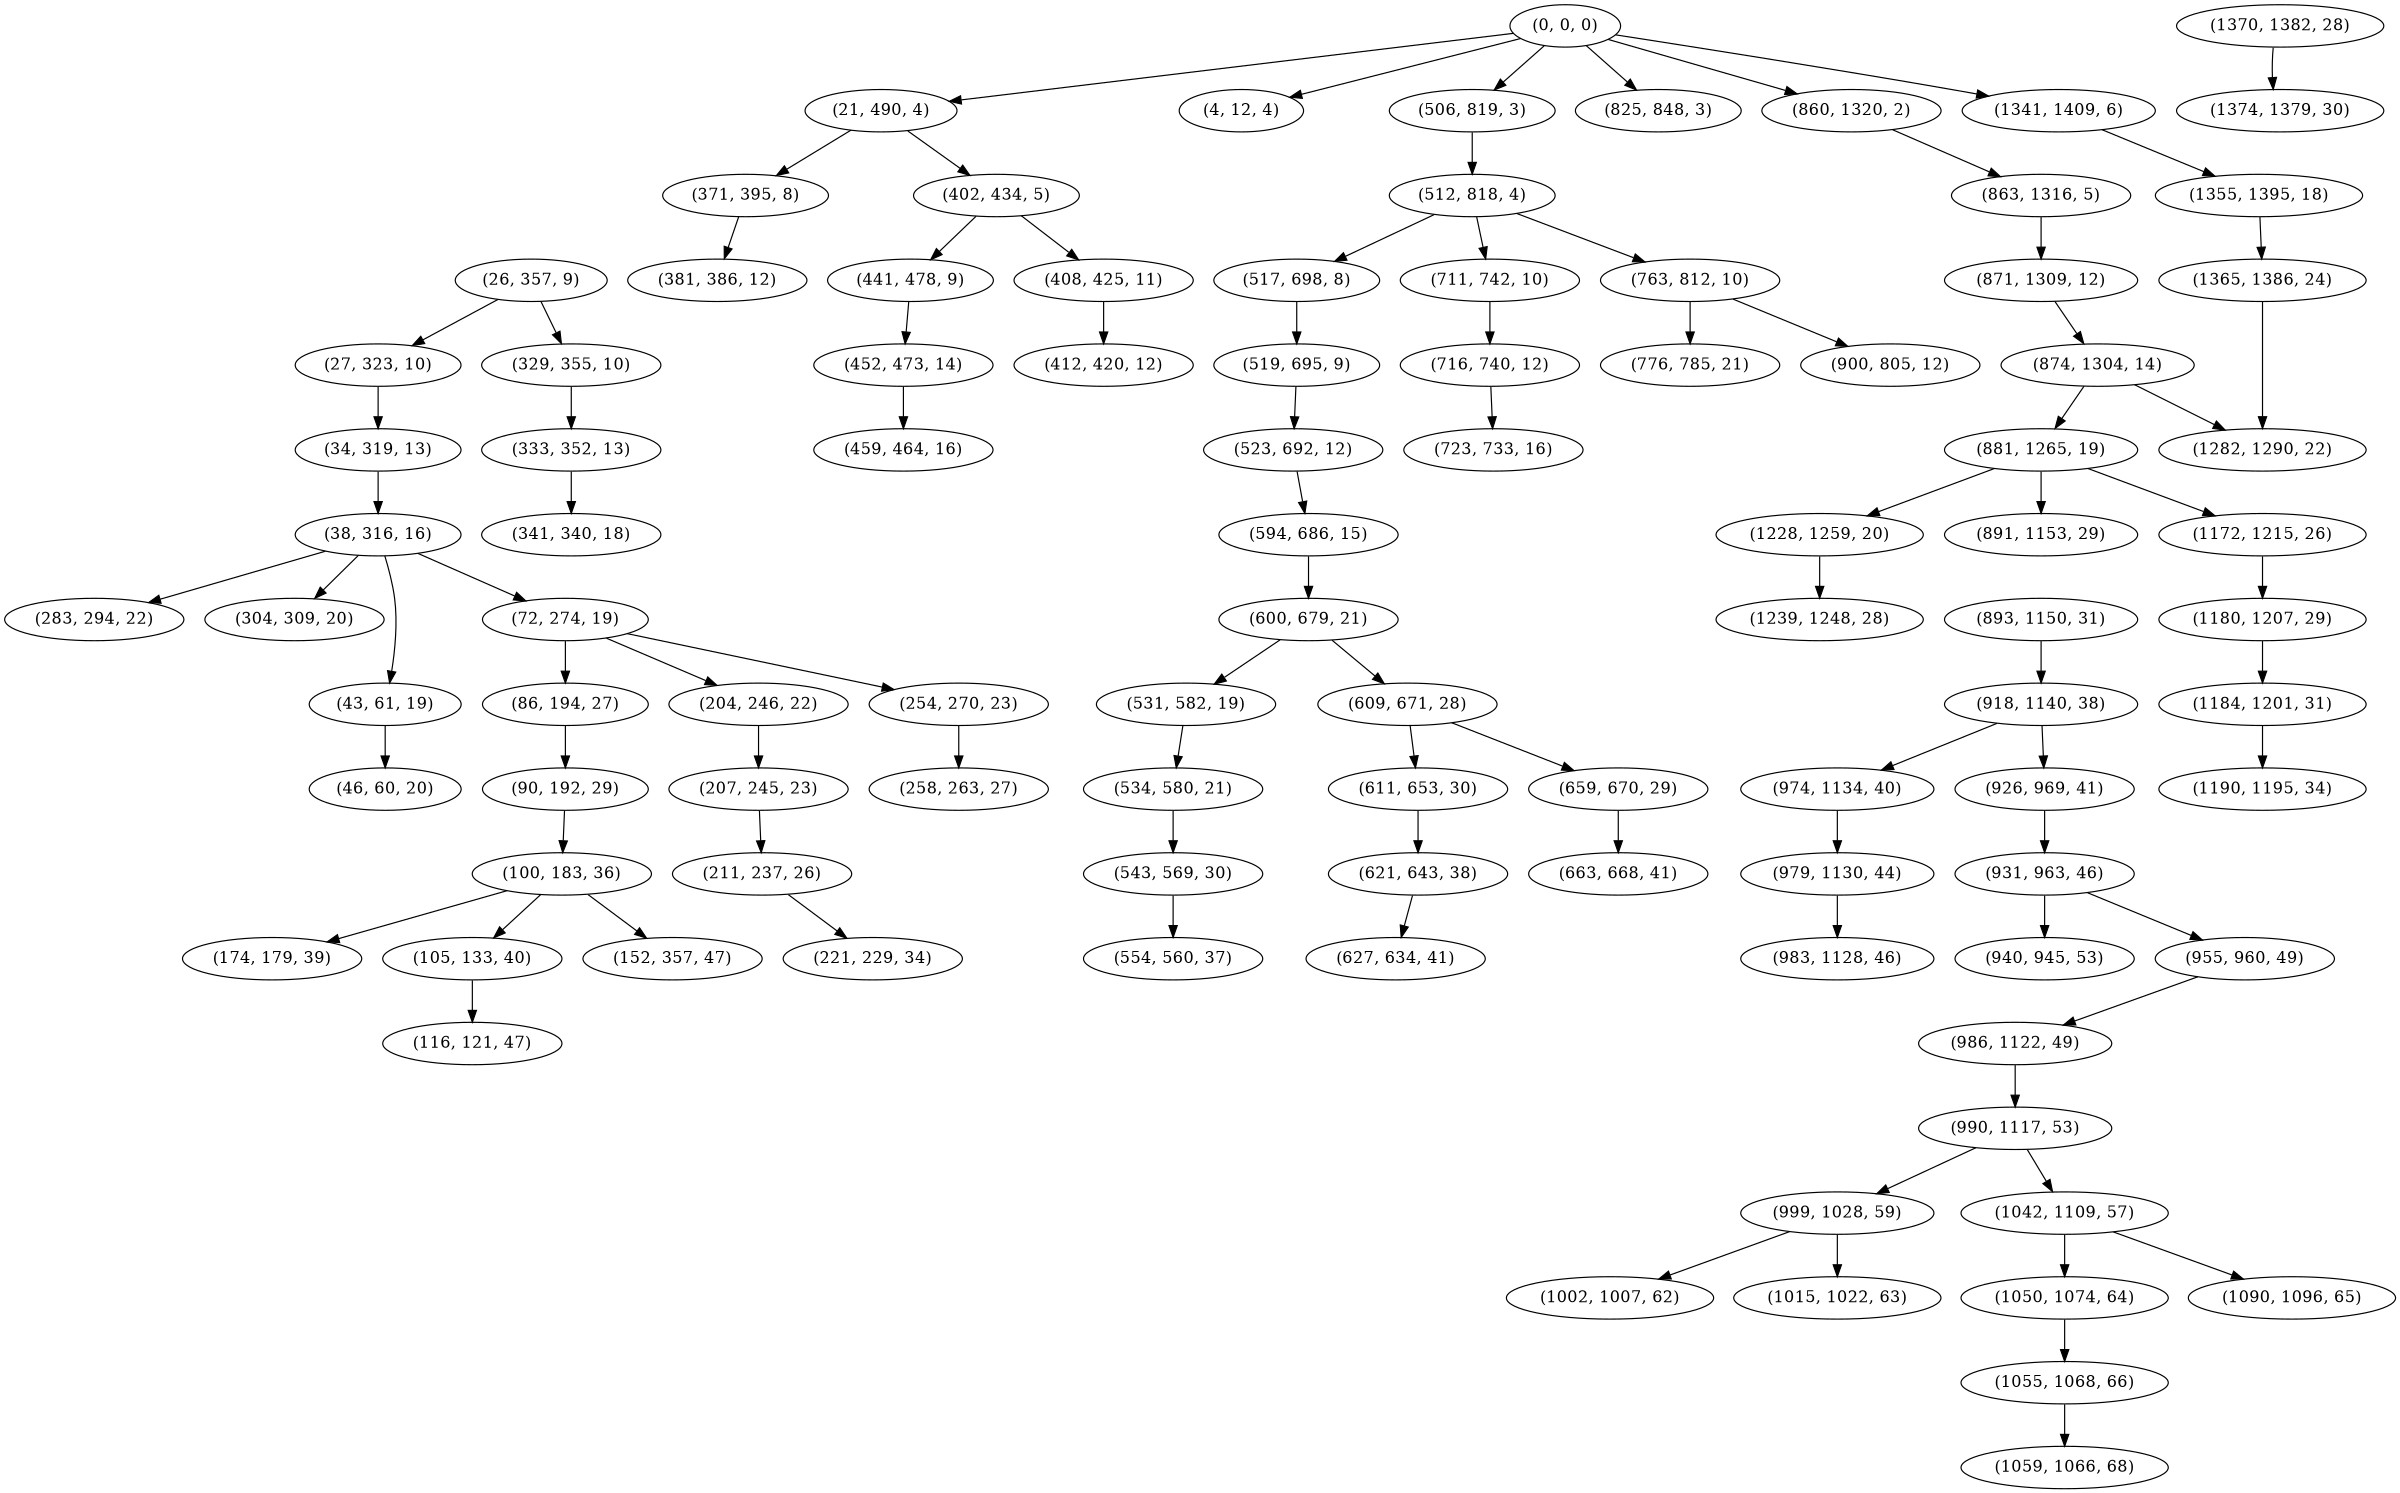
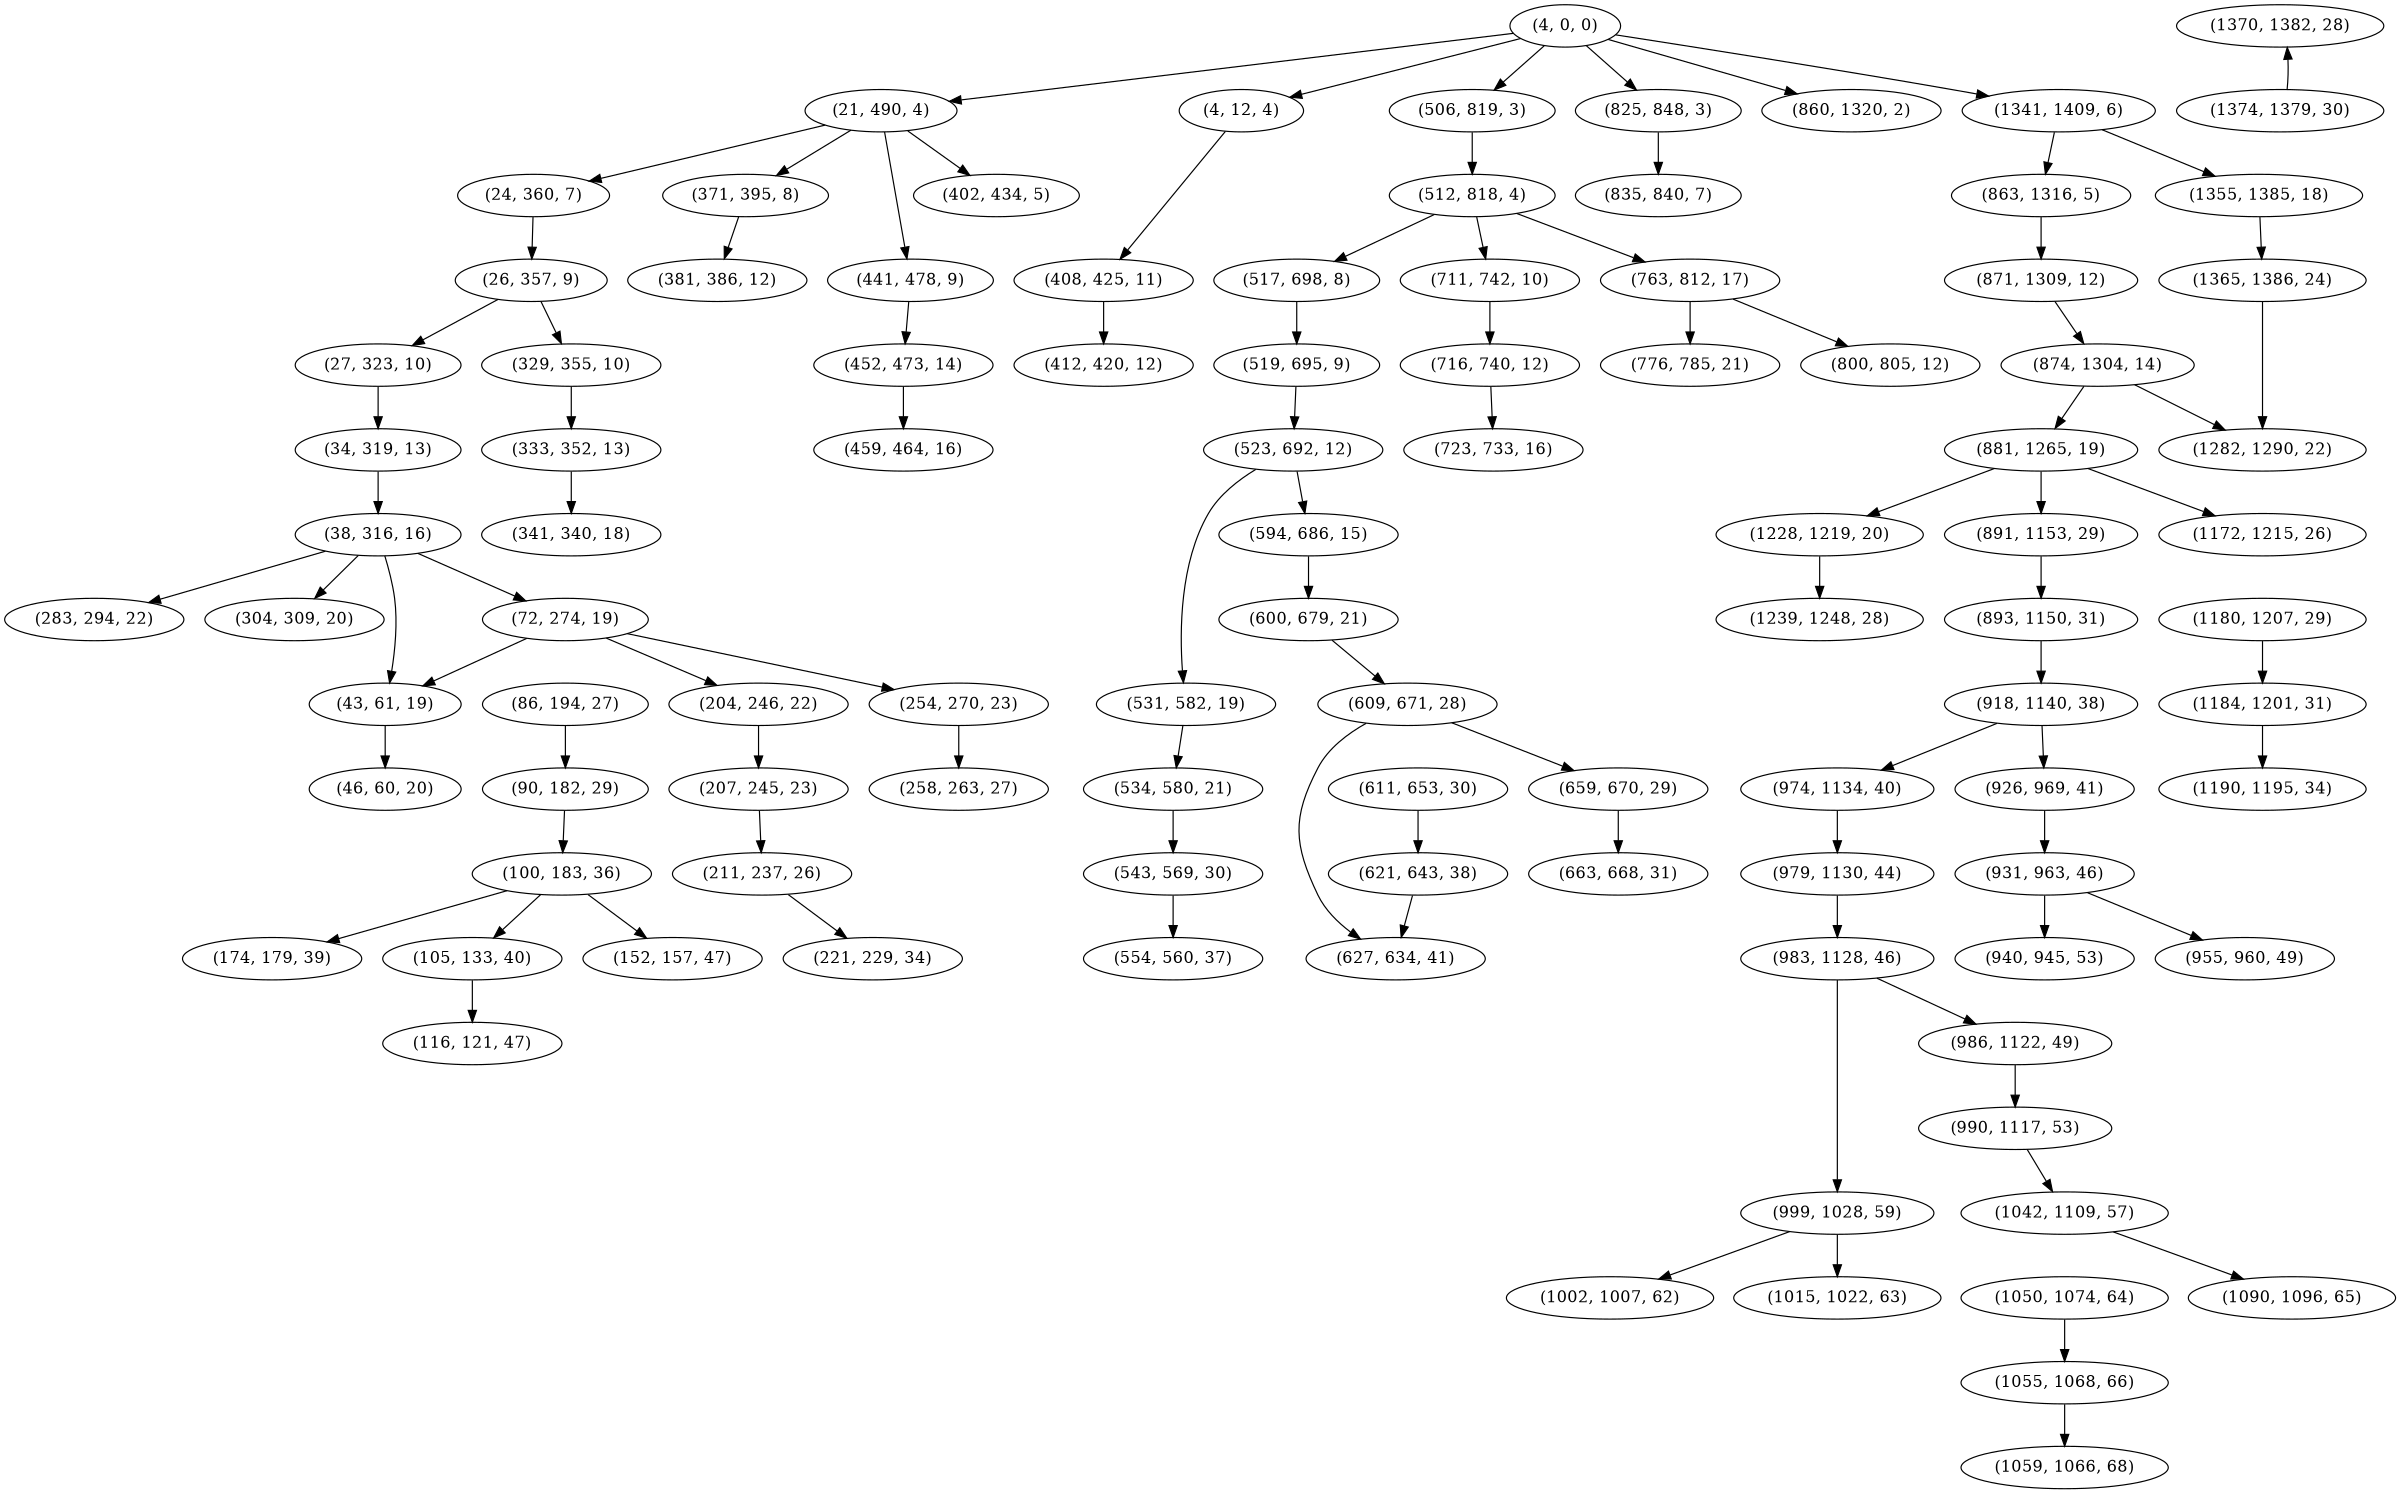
(1565, 26) -> (1565, 26)
(2272, 63) -> (2288, 74)
(1941, 151) -> (2051, 147)
none -> (534, 196)
none -> (1658, 196)
(2259, 196) -> (2259, 196)
(958, 234) -> (895, 189)
(1045, 234) -> (1177, 191)
(1690, 280) -> (1690, 280)
(1890, 365) -> (1890, 365)
(1820, 535) -> (1820, 535)
none -> (2041, 571)
(2263, 571) -> none
(565, 656) -> (480, 660)
(1252, 659) -> (1191, 558)
(1412, 741) -> (1300, 823)
(565, 789) -> (565, 789)
(1618, 874) -> (1618, 874)
(673, 959) -> (673, 959)
(2136, 999) -> (1921, 999)
(1932, 1168) -> (1837, 1080)
(2065, 1250) -> none
